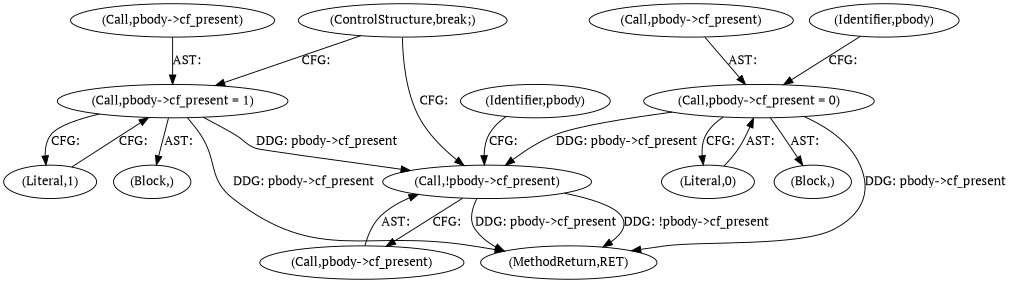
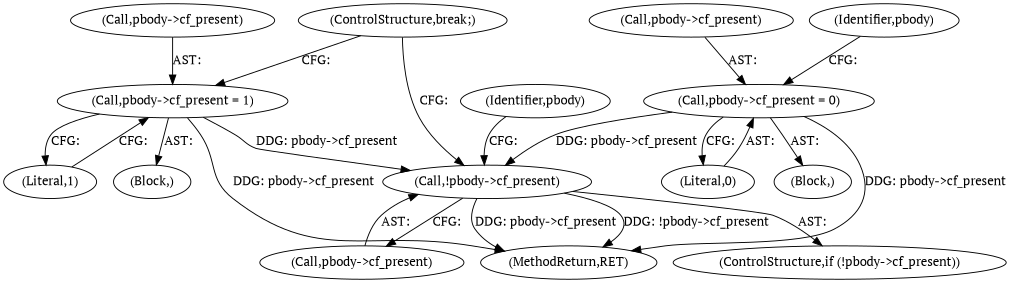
none -> (840, 263)
